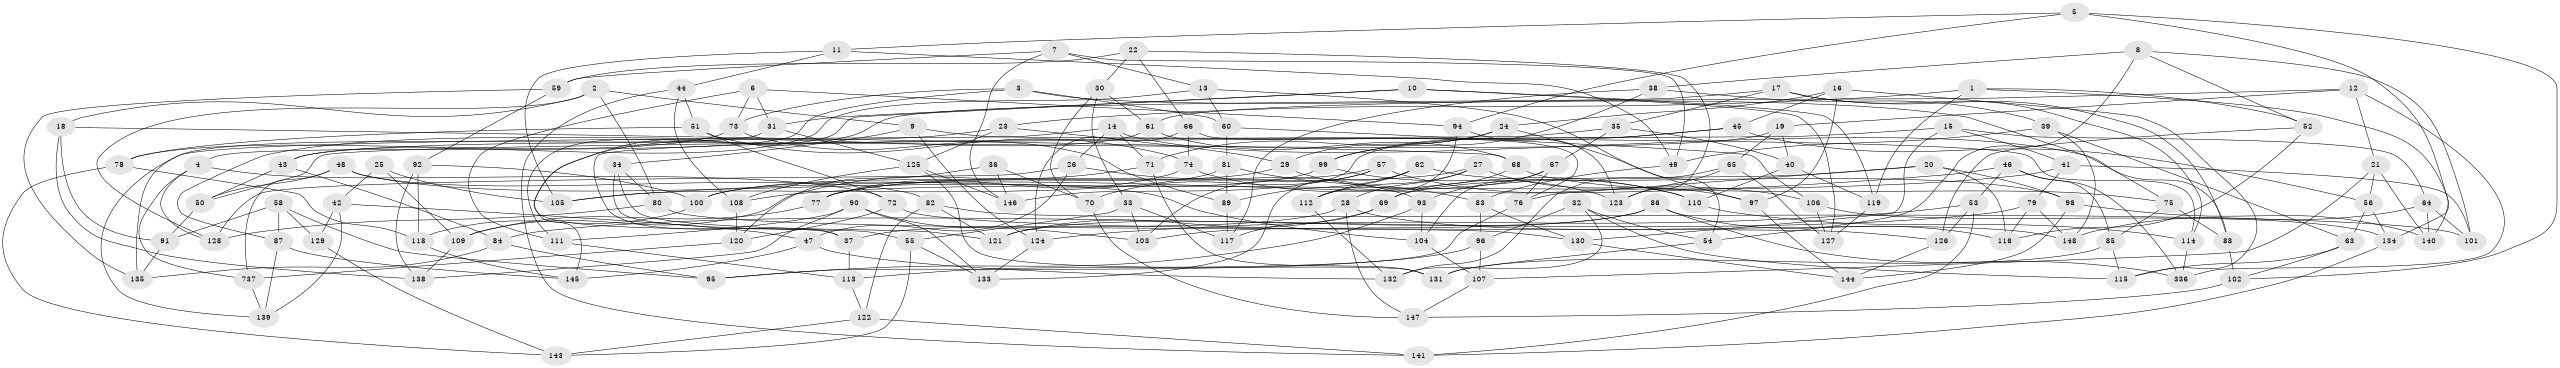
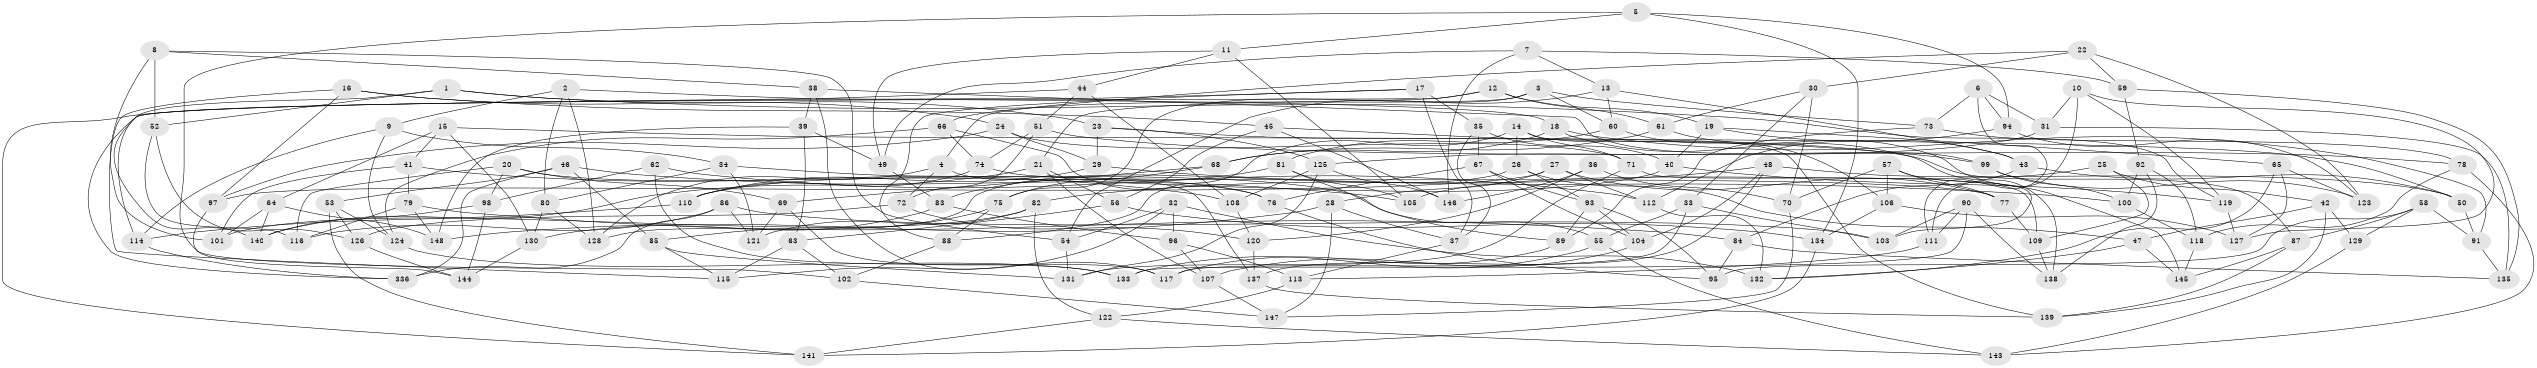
(1282, 192) -> (1575, 222)
(249, 280) -> (1254, 280)
